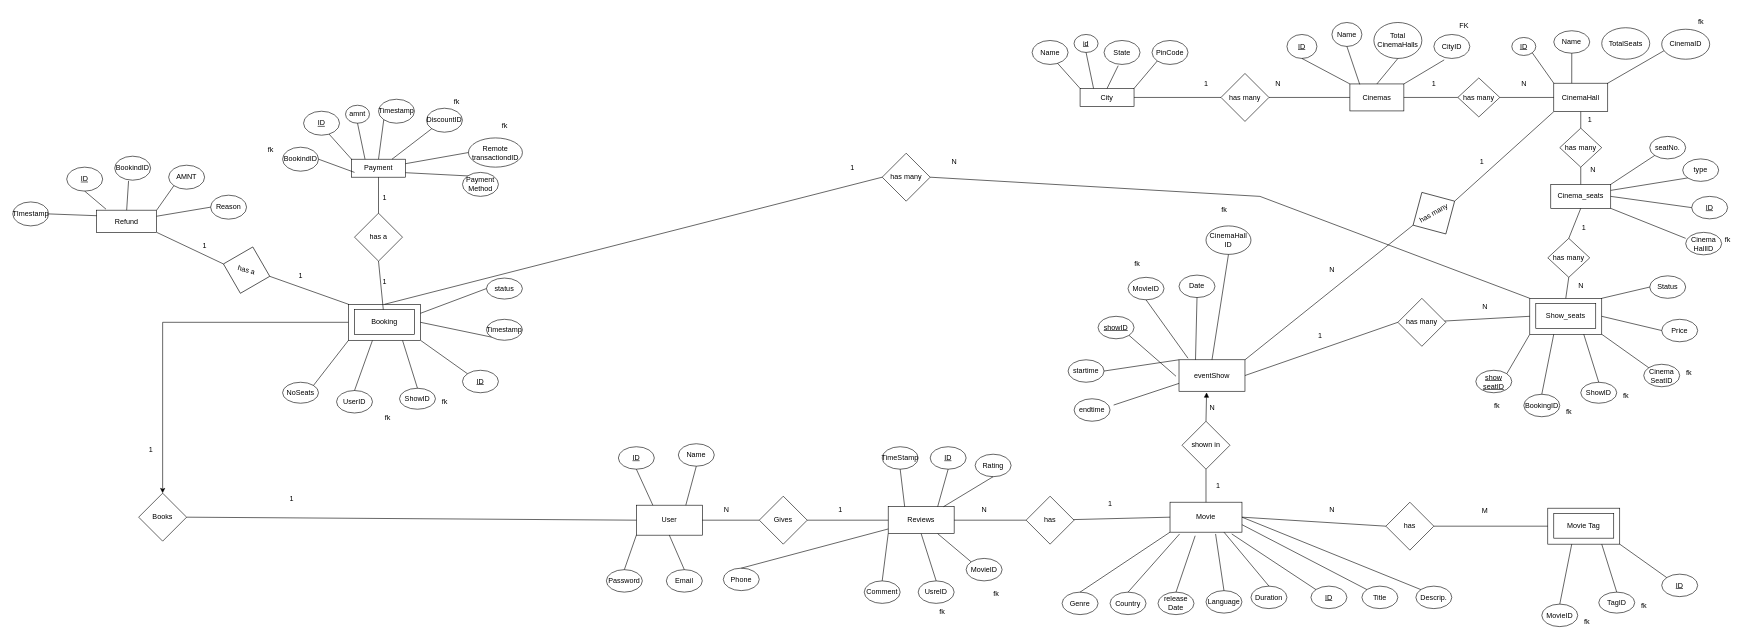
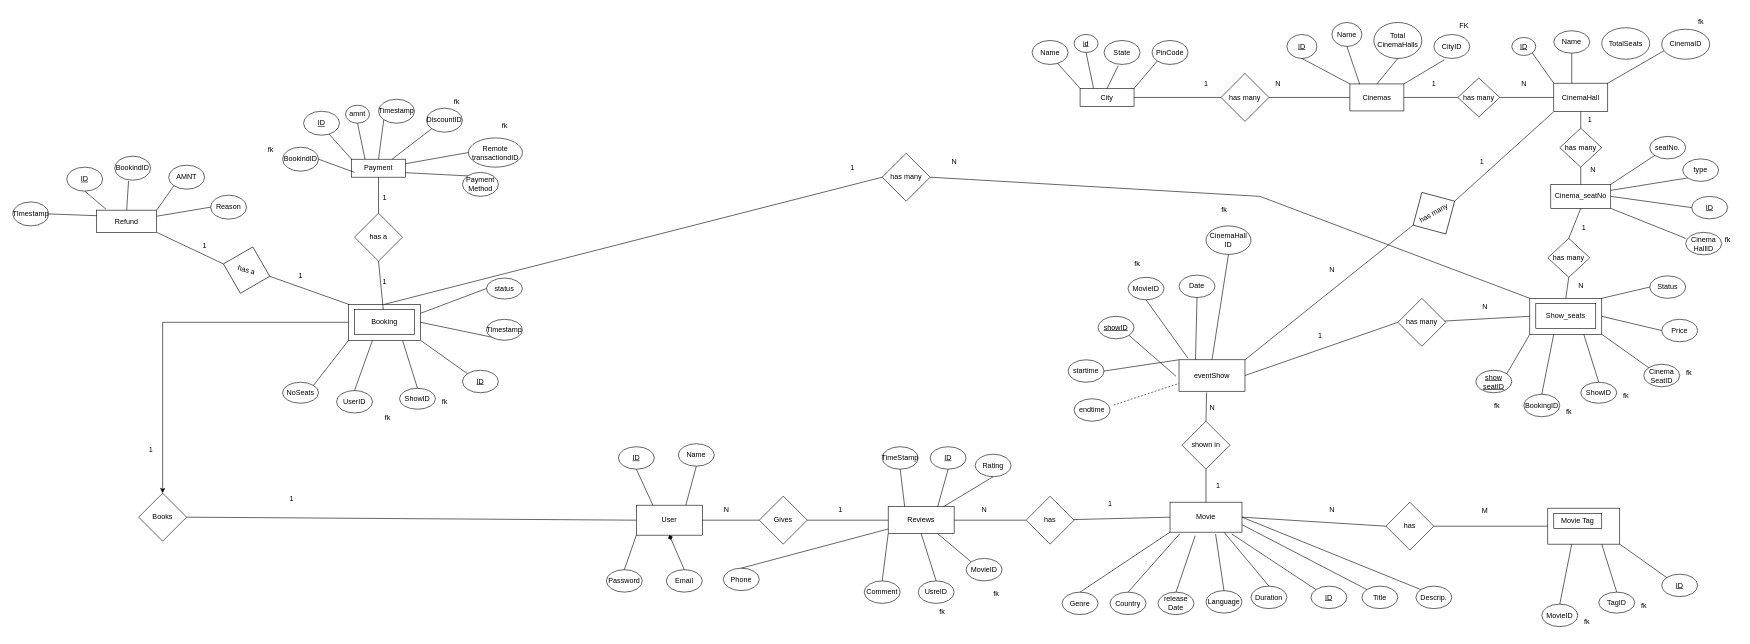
(1581, 197) -> (1581, 197)
(1147, 394) -> (1147, 394)
(1207, 399) -> (1207, 396)
(1584, 526) -> (1578, 521)
(671, 538) -> (671, 540)
